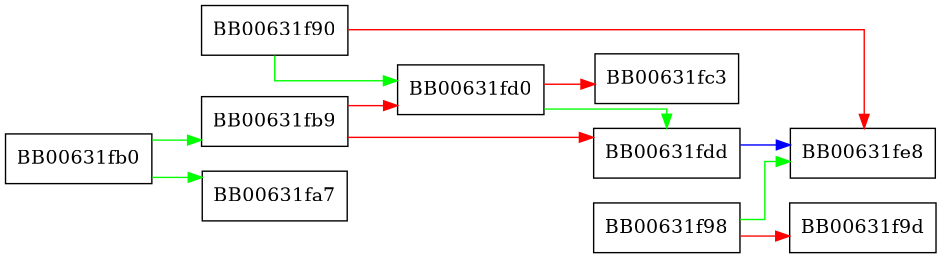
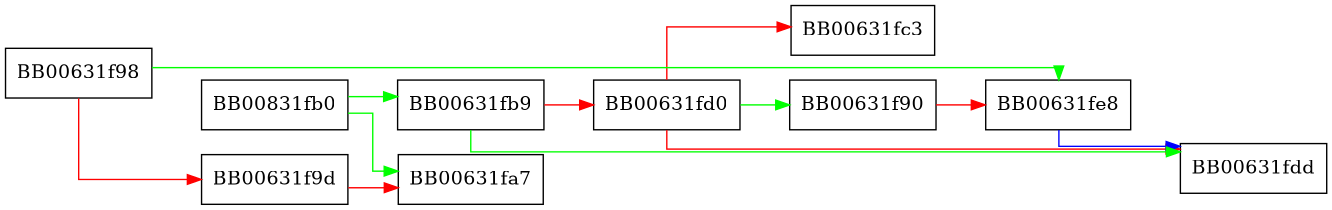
(316, 81) -> (758, 105)
(608, 109) -> (907, 149)
(464, 137) -> (646, 152)
(758, 145) -> (1104, 146)
(79, 159) -> (275, 105)
none -> (366, 188)
